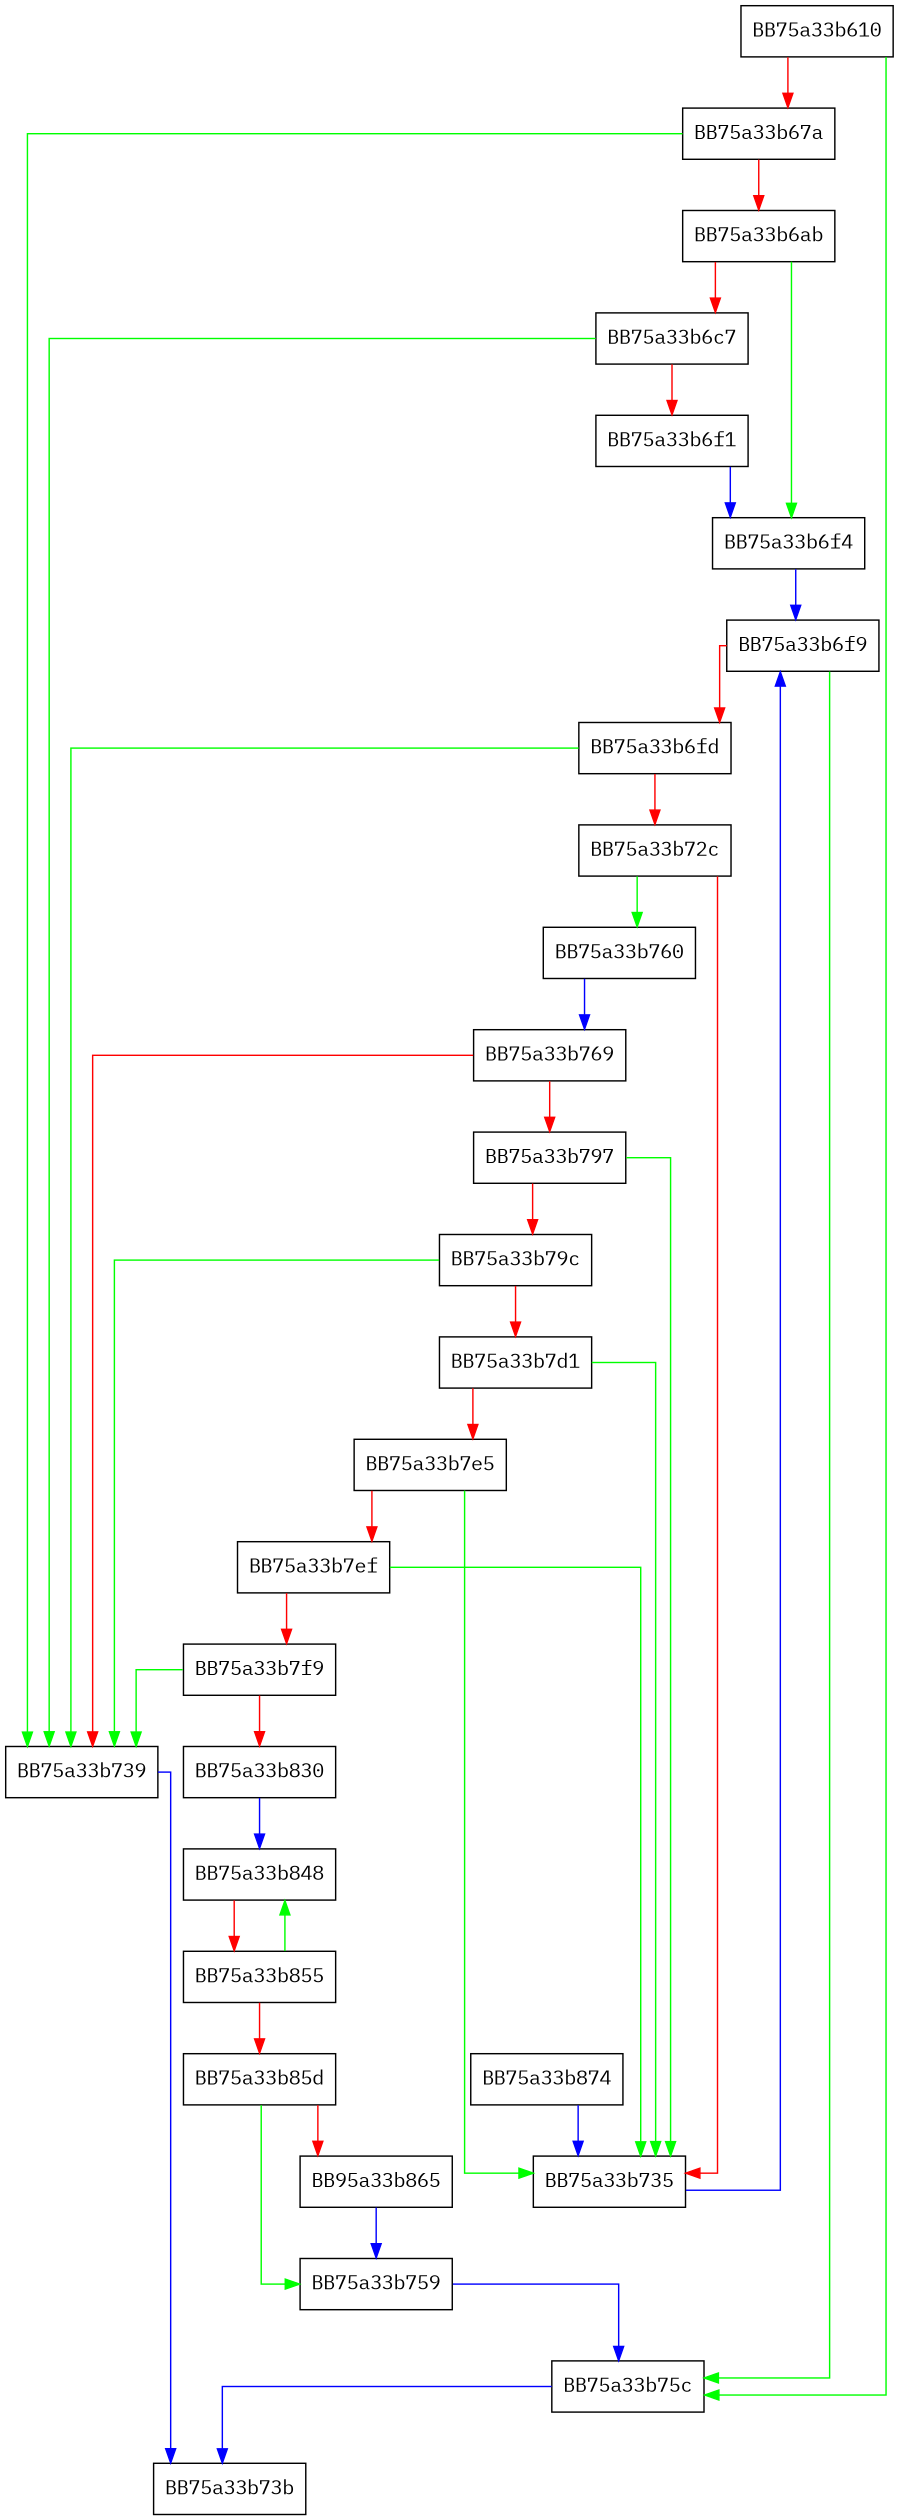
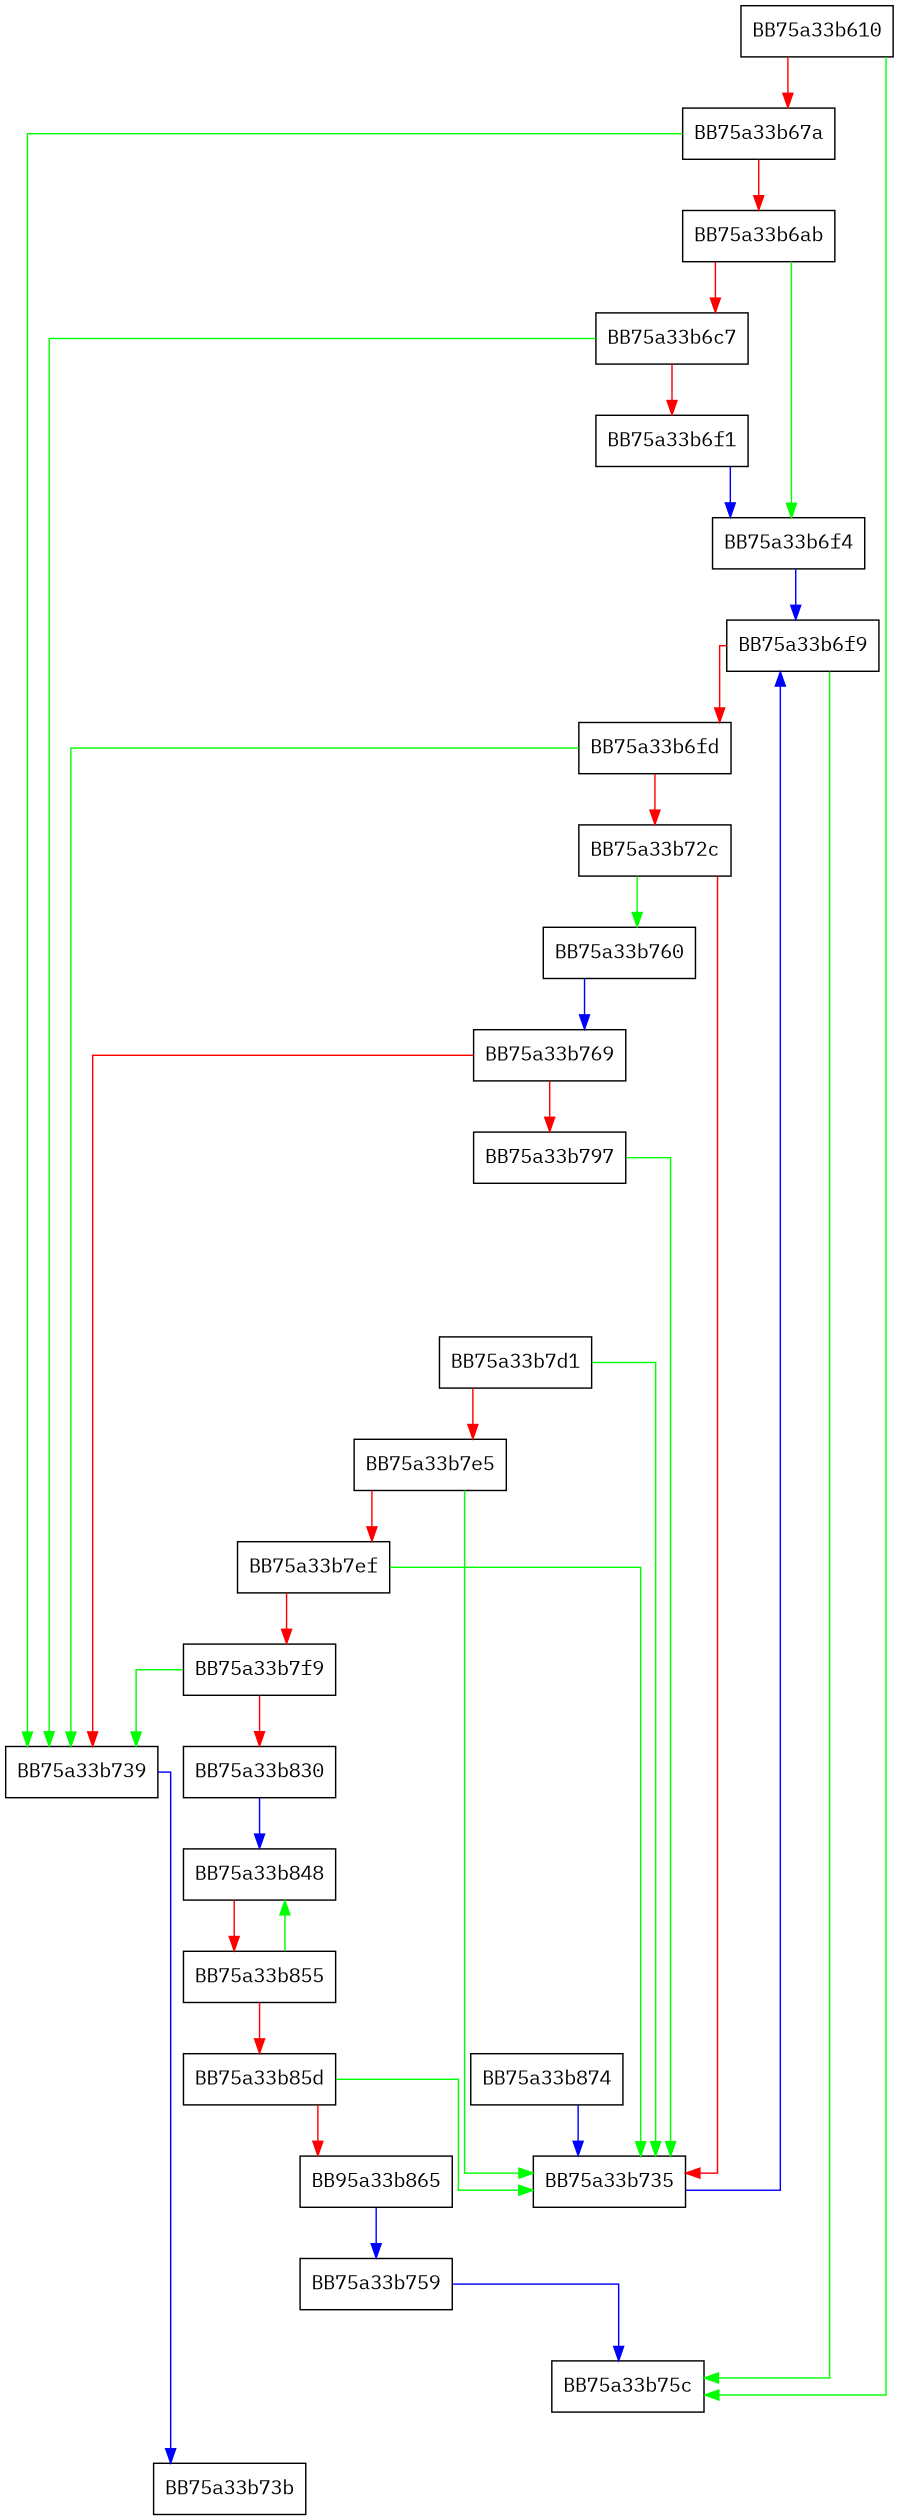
(516, 1260) -> none
(261, 2207) -> (453, 2079)
(356, 2386) -> none
